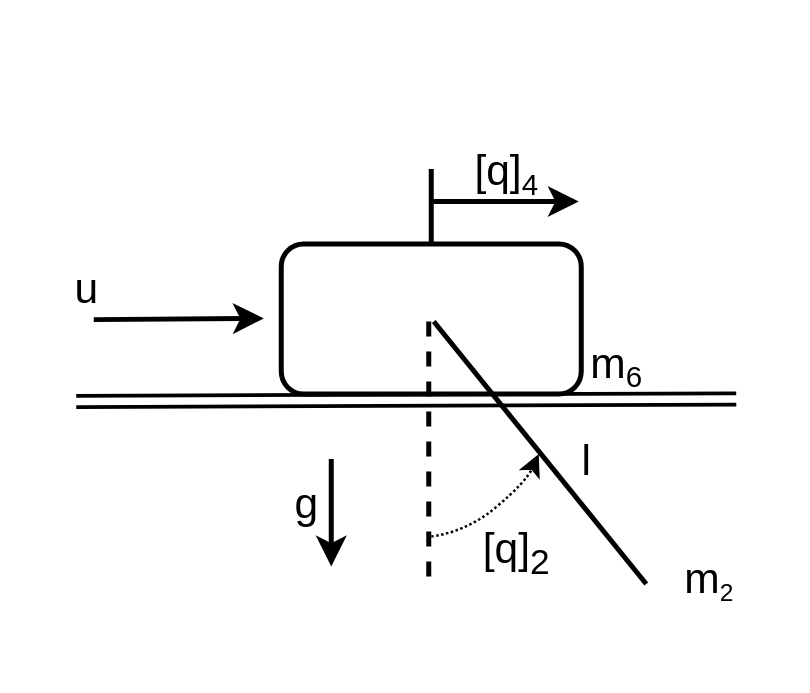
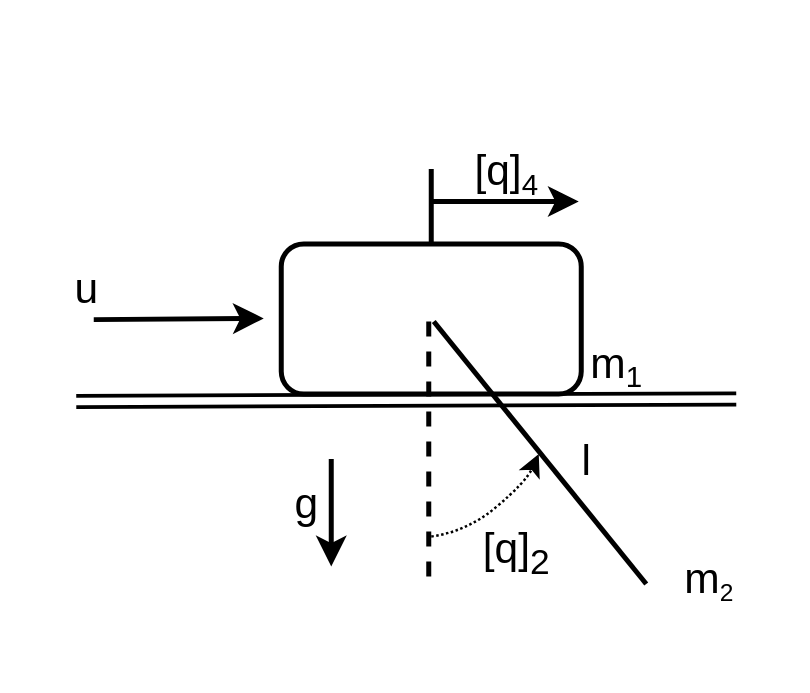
(618, 334) -> (618, 334)
